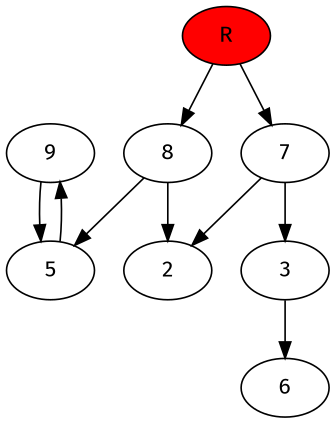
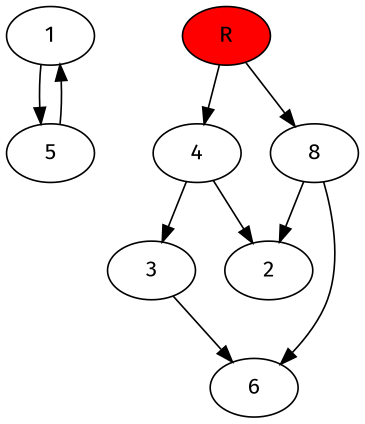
(51, 153) -> (51, 36)
(285, 153) -> (197, 153)
(115, 206) -> (334, 272)
